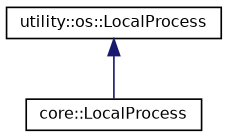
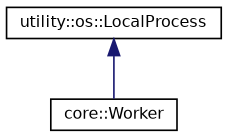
(114, 115) -> (114, 115)
